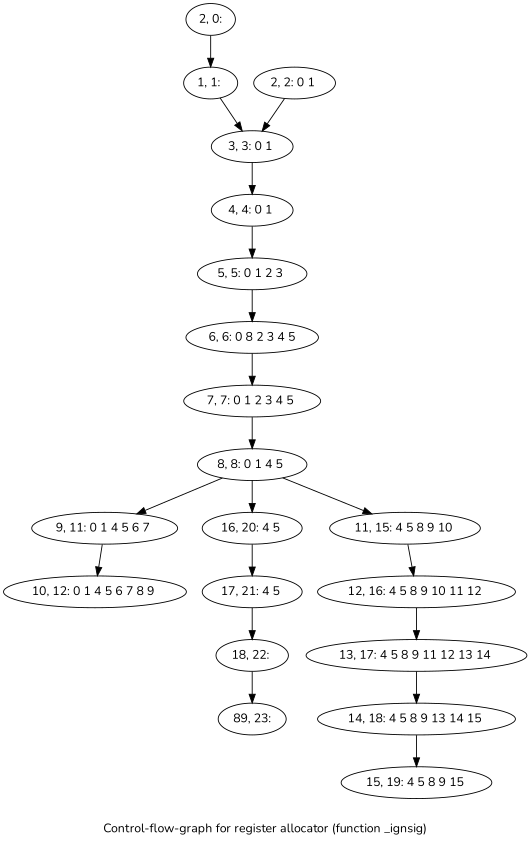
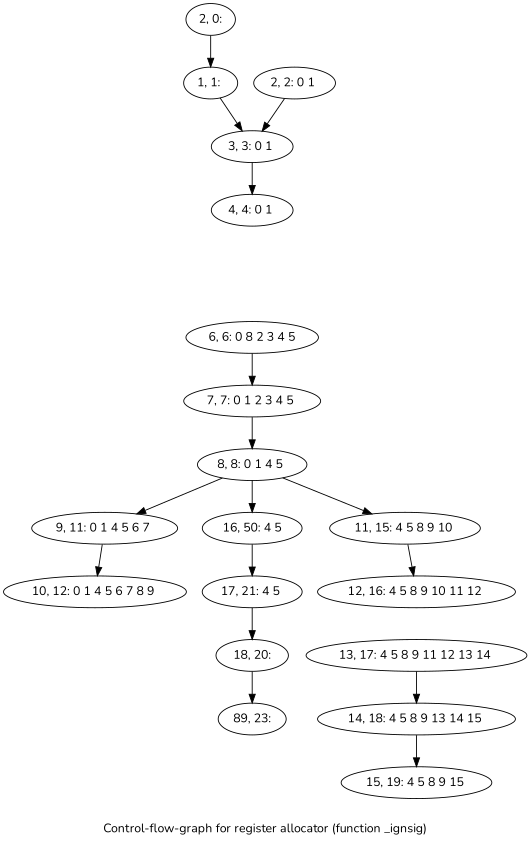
(252, 274) -> none
(252, 528) -> (252, 528)
(416, 619) -> none
(252, 655) -> (252, 655)
